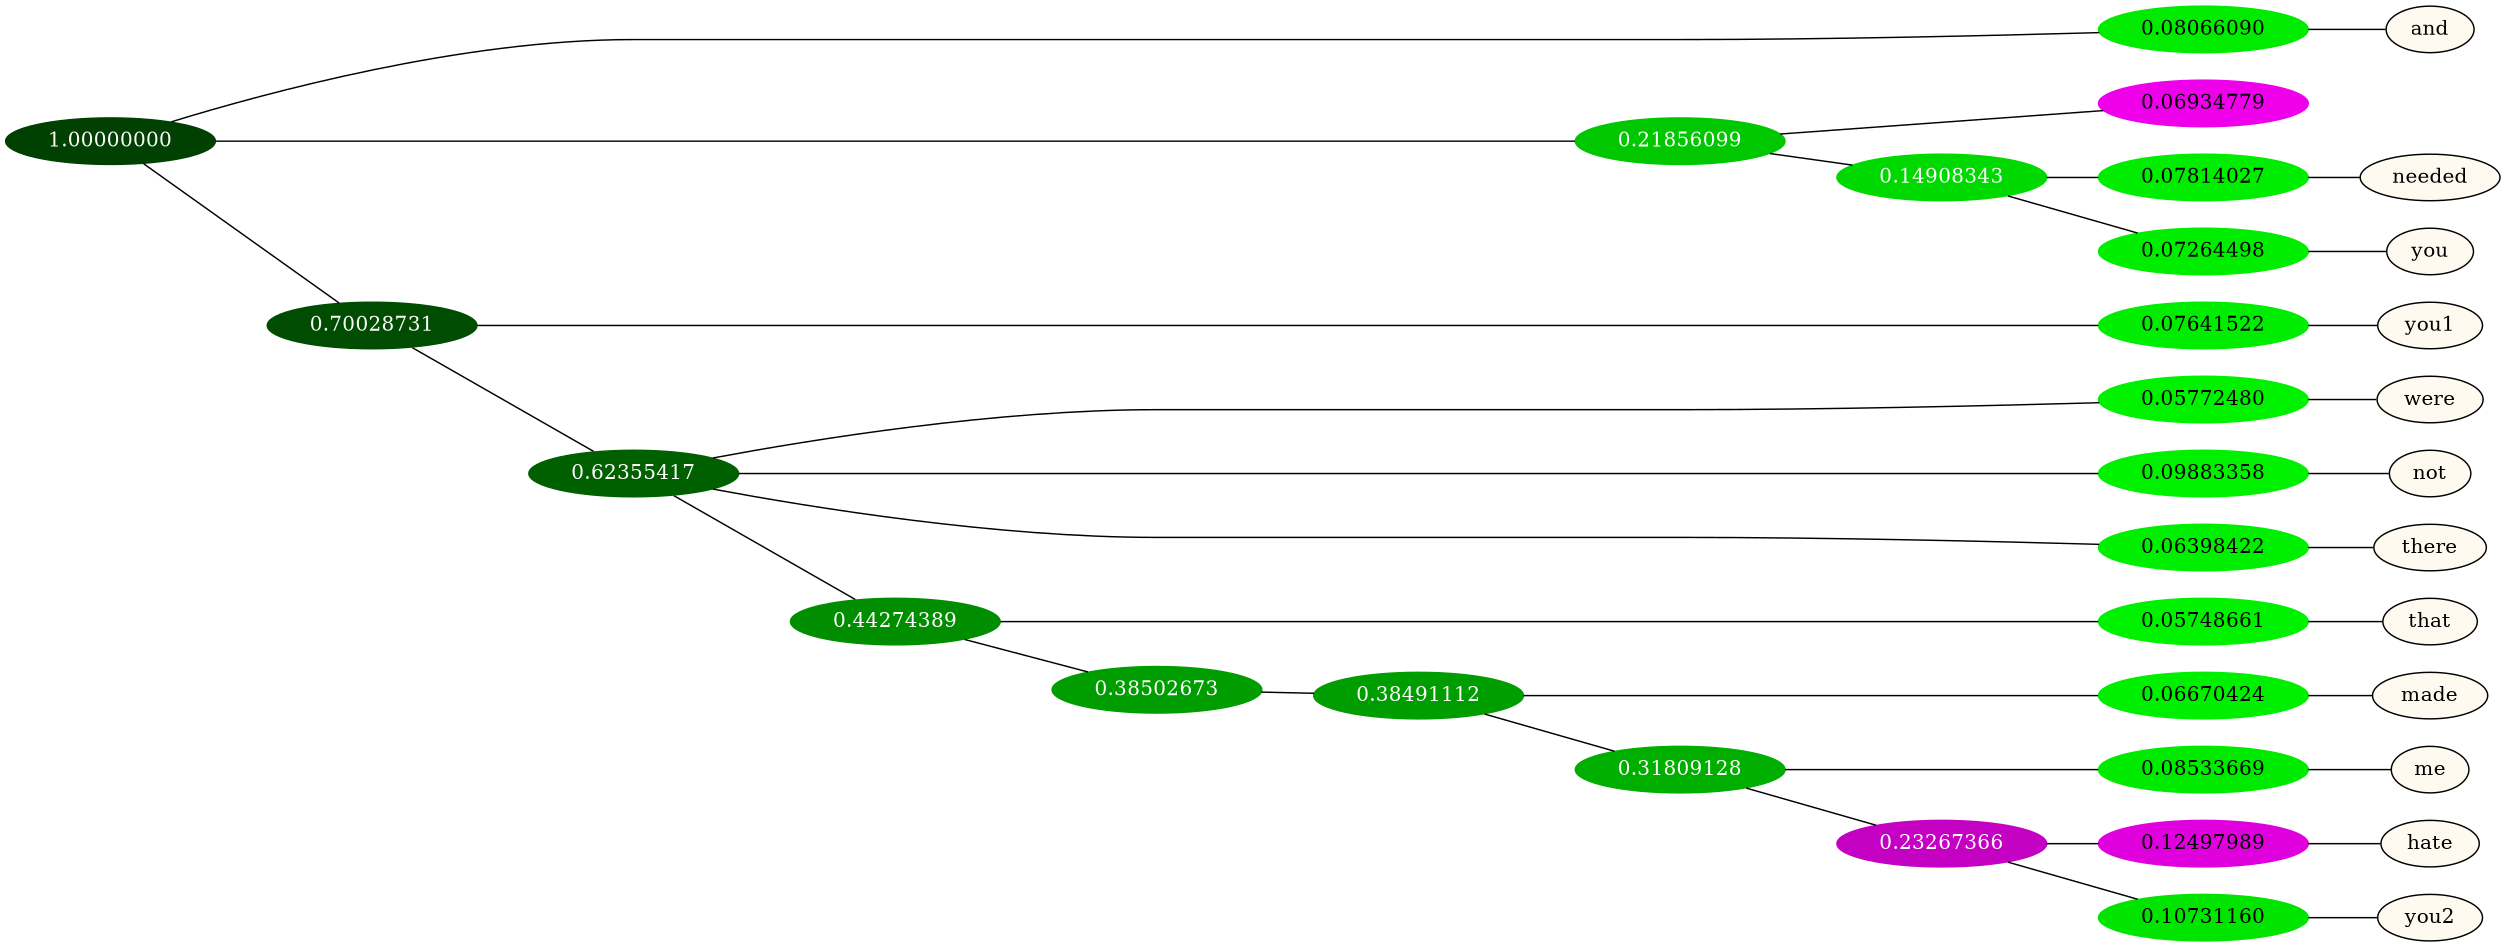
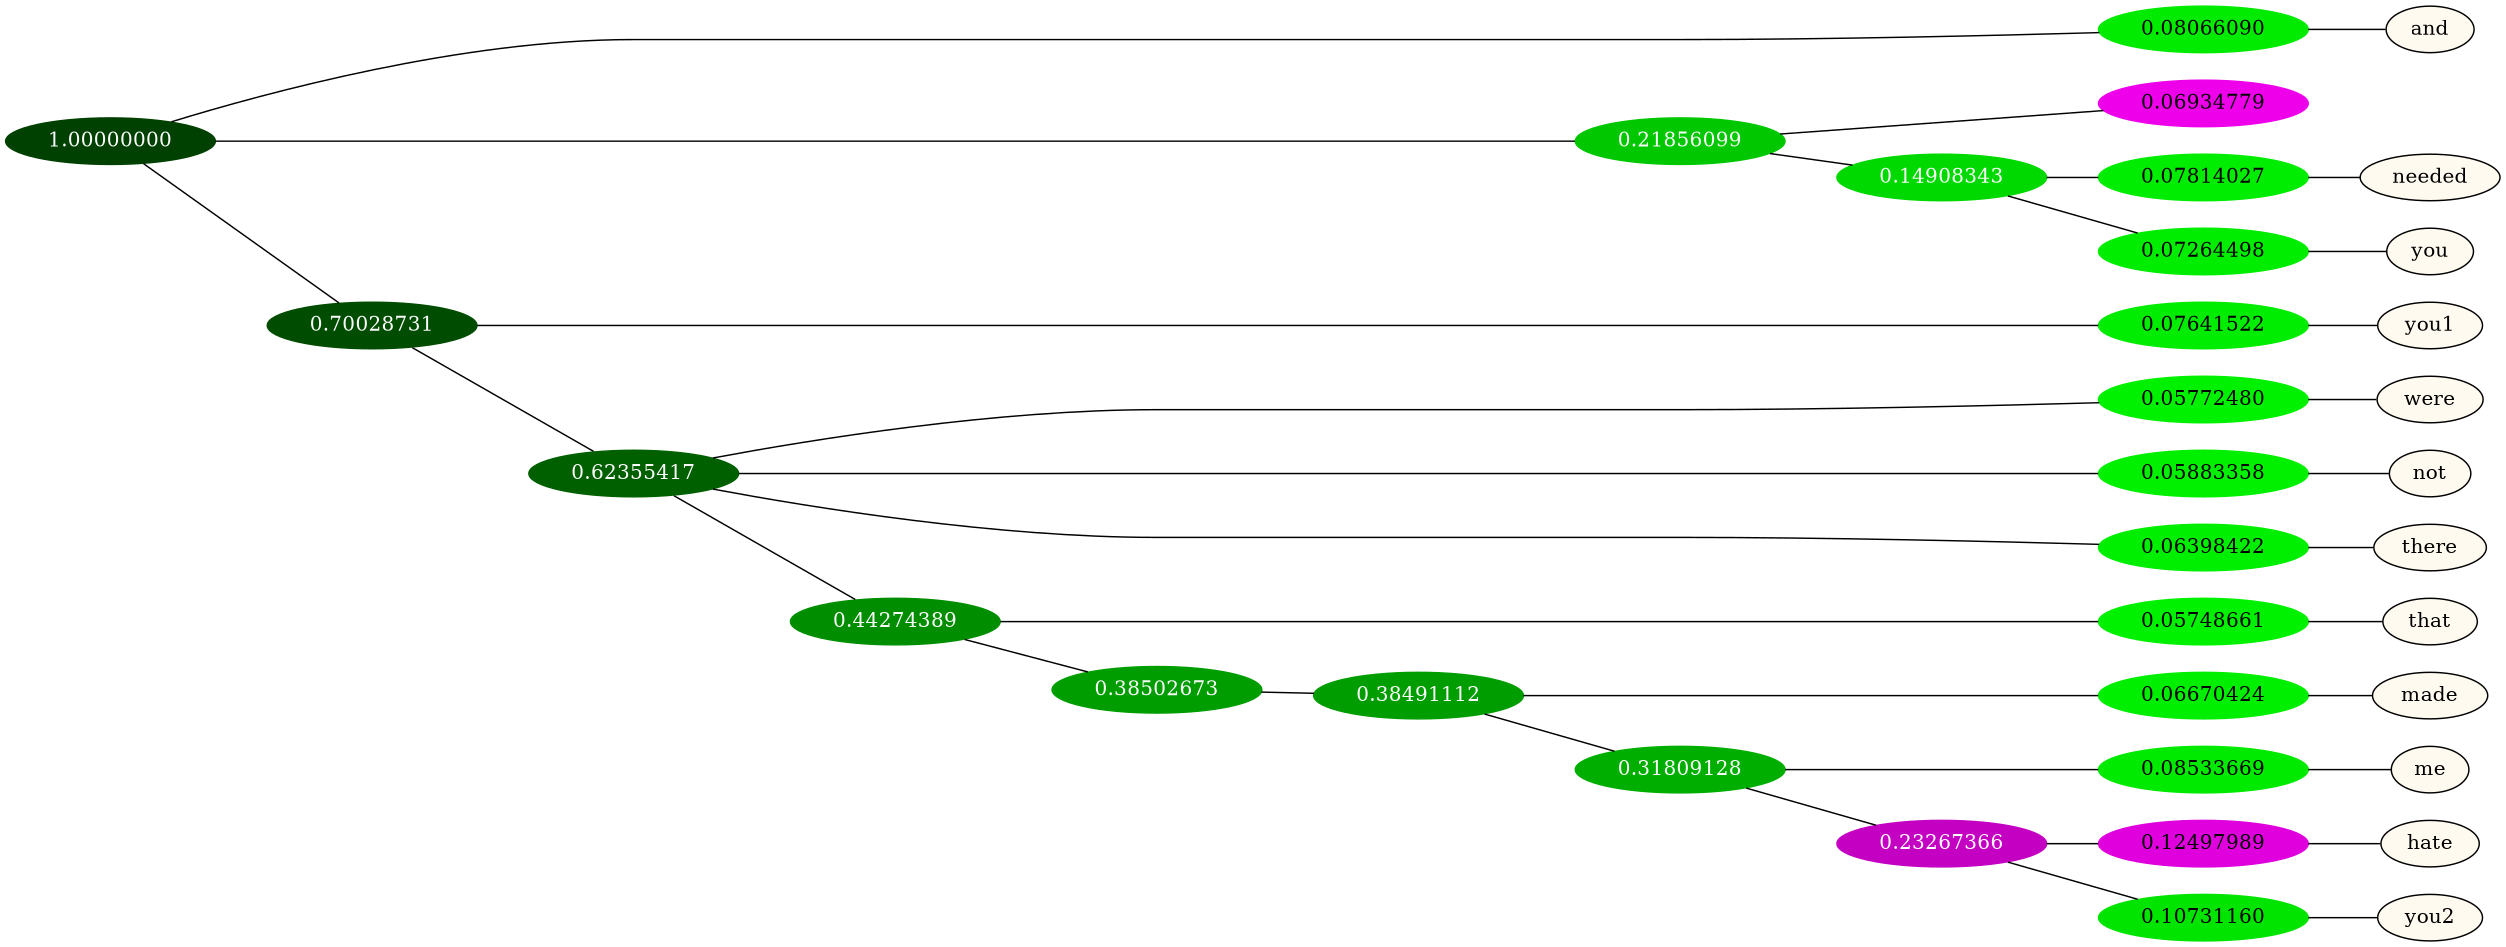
(2203, 474) -> (2203, 474)
